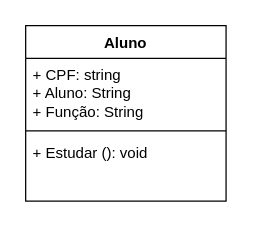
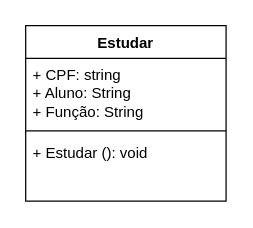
(126, 43) -> (126, 43)
